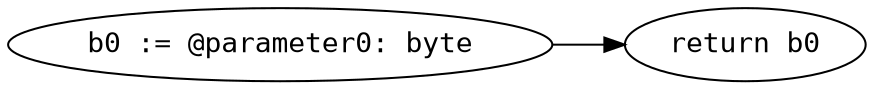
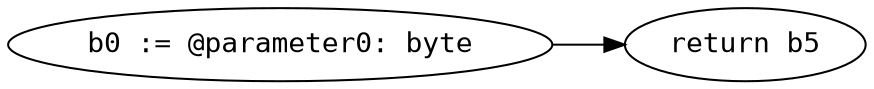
(745, 45) -> (745, 45)
